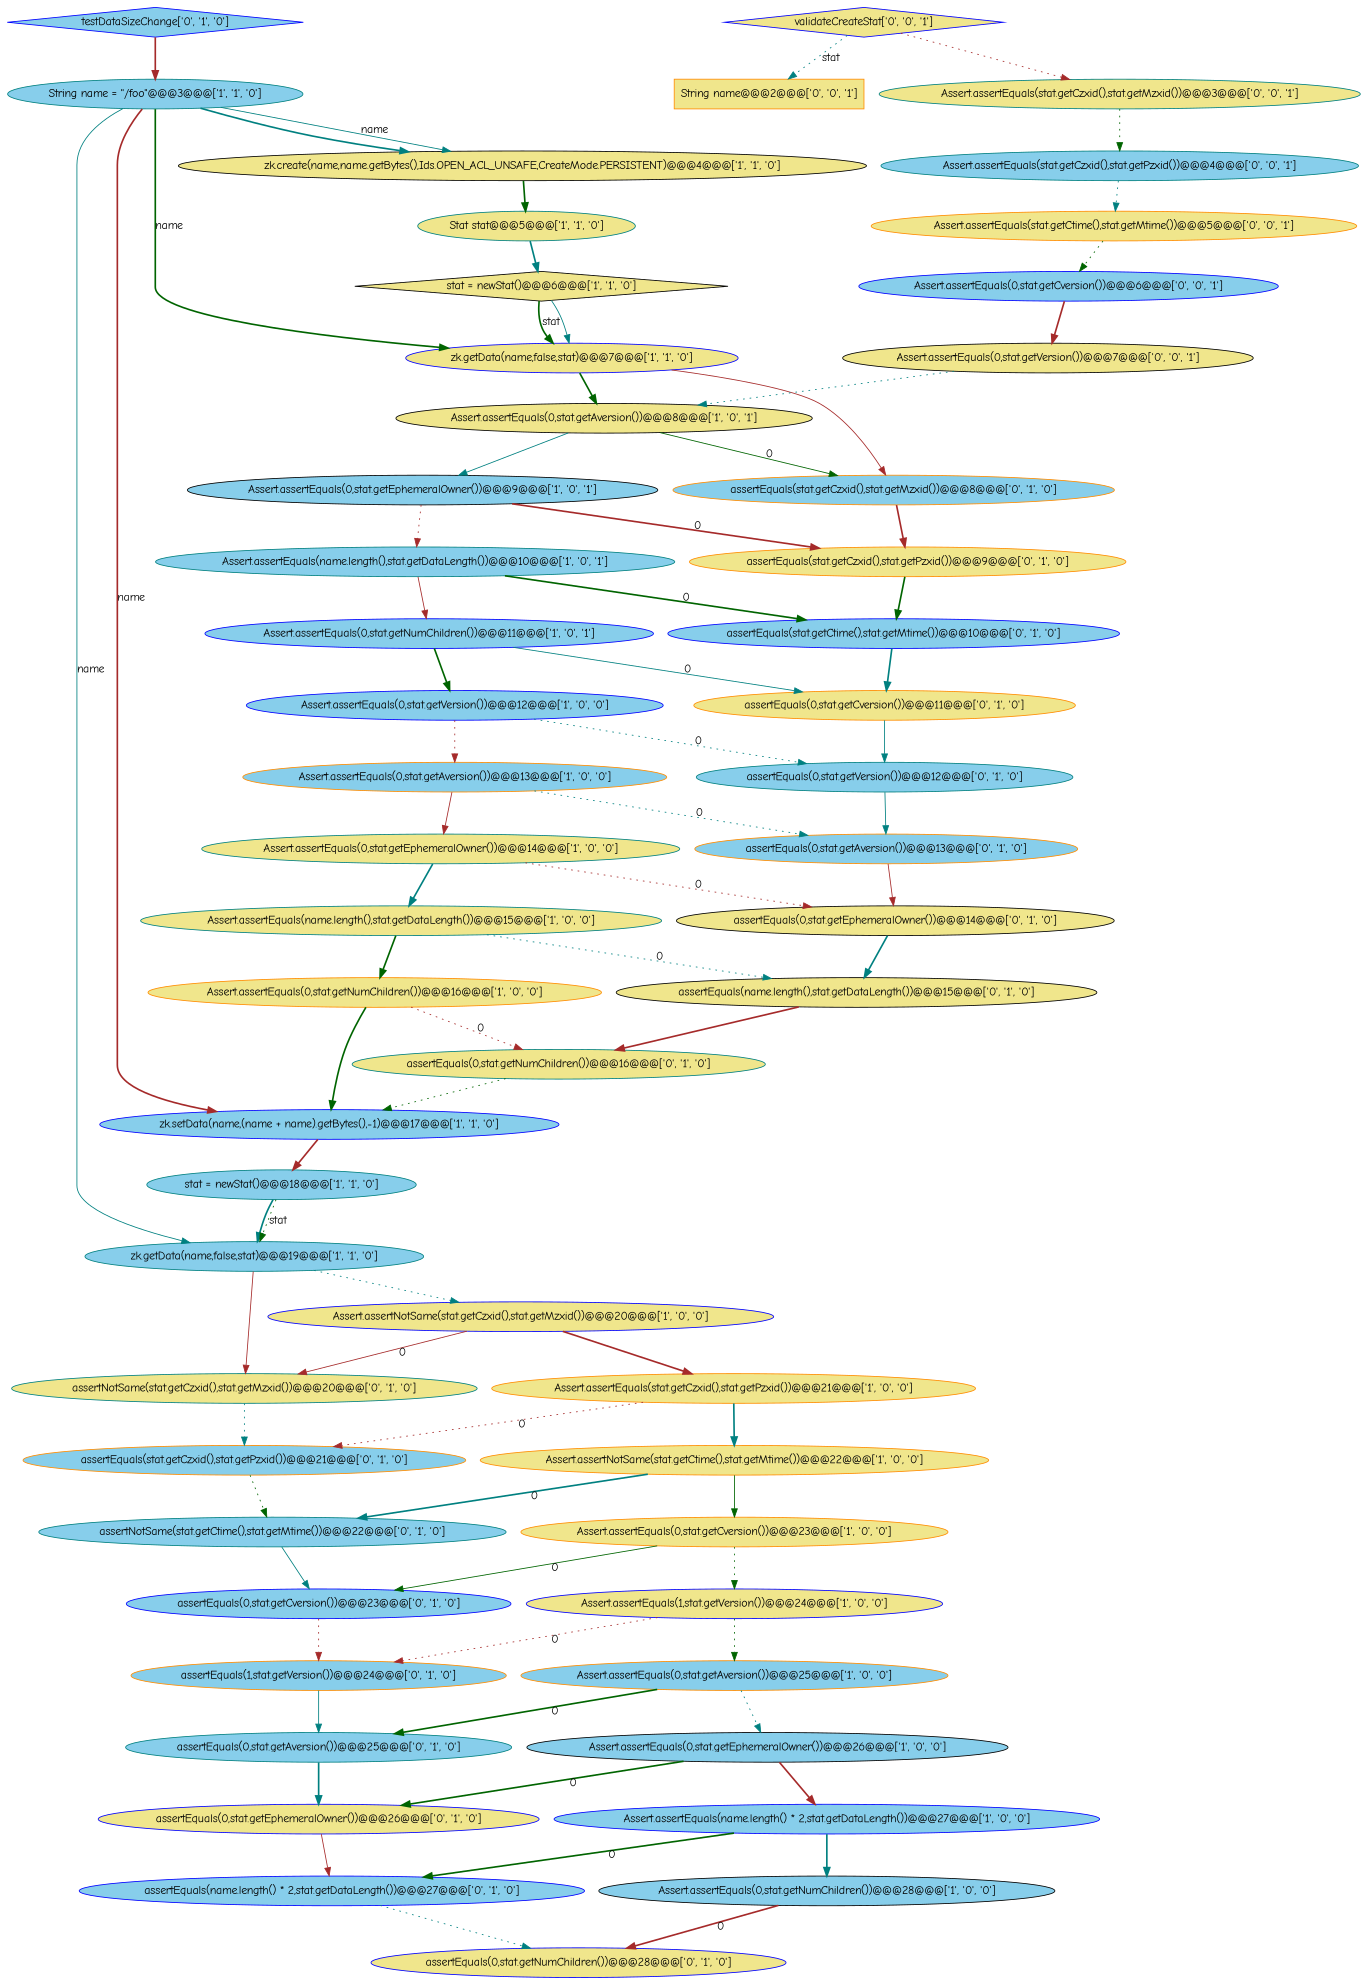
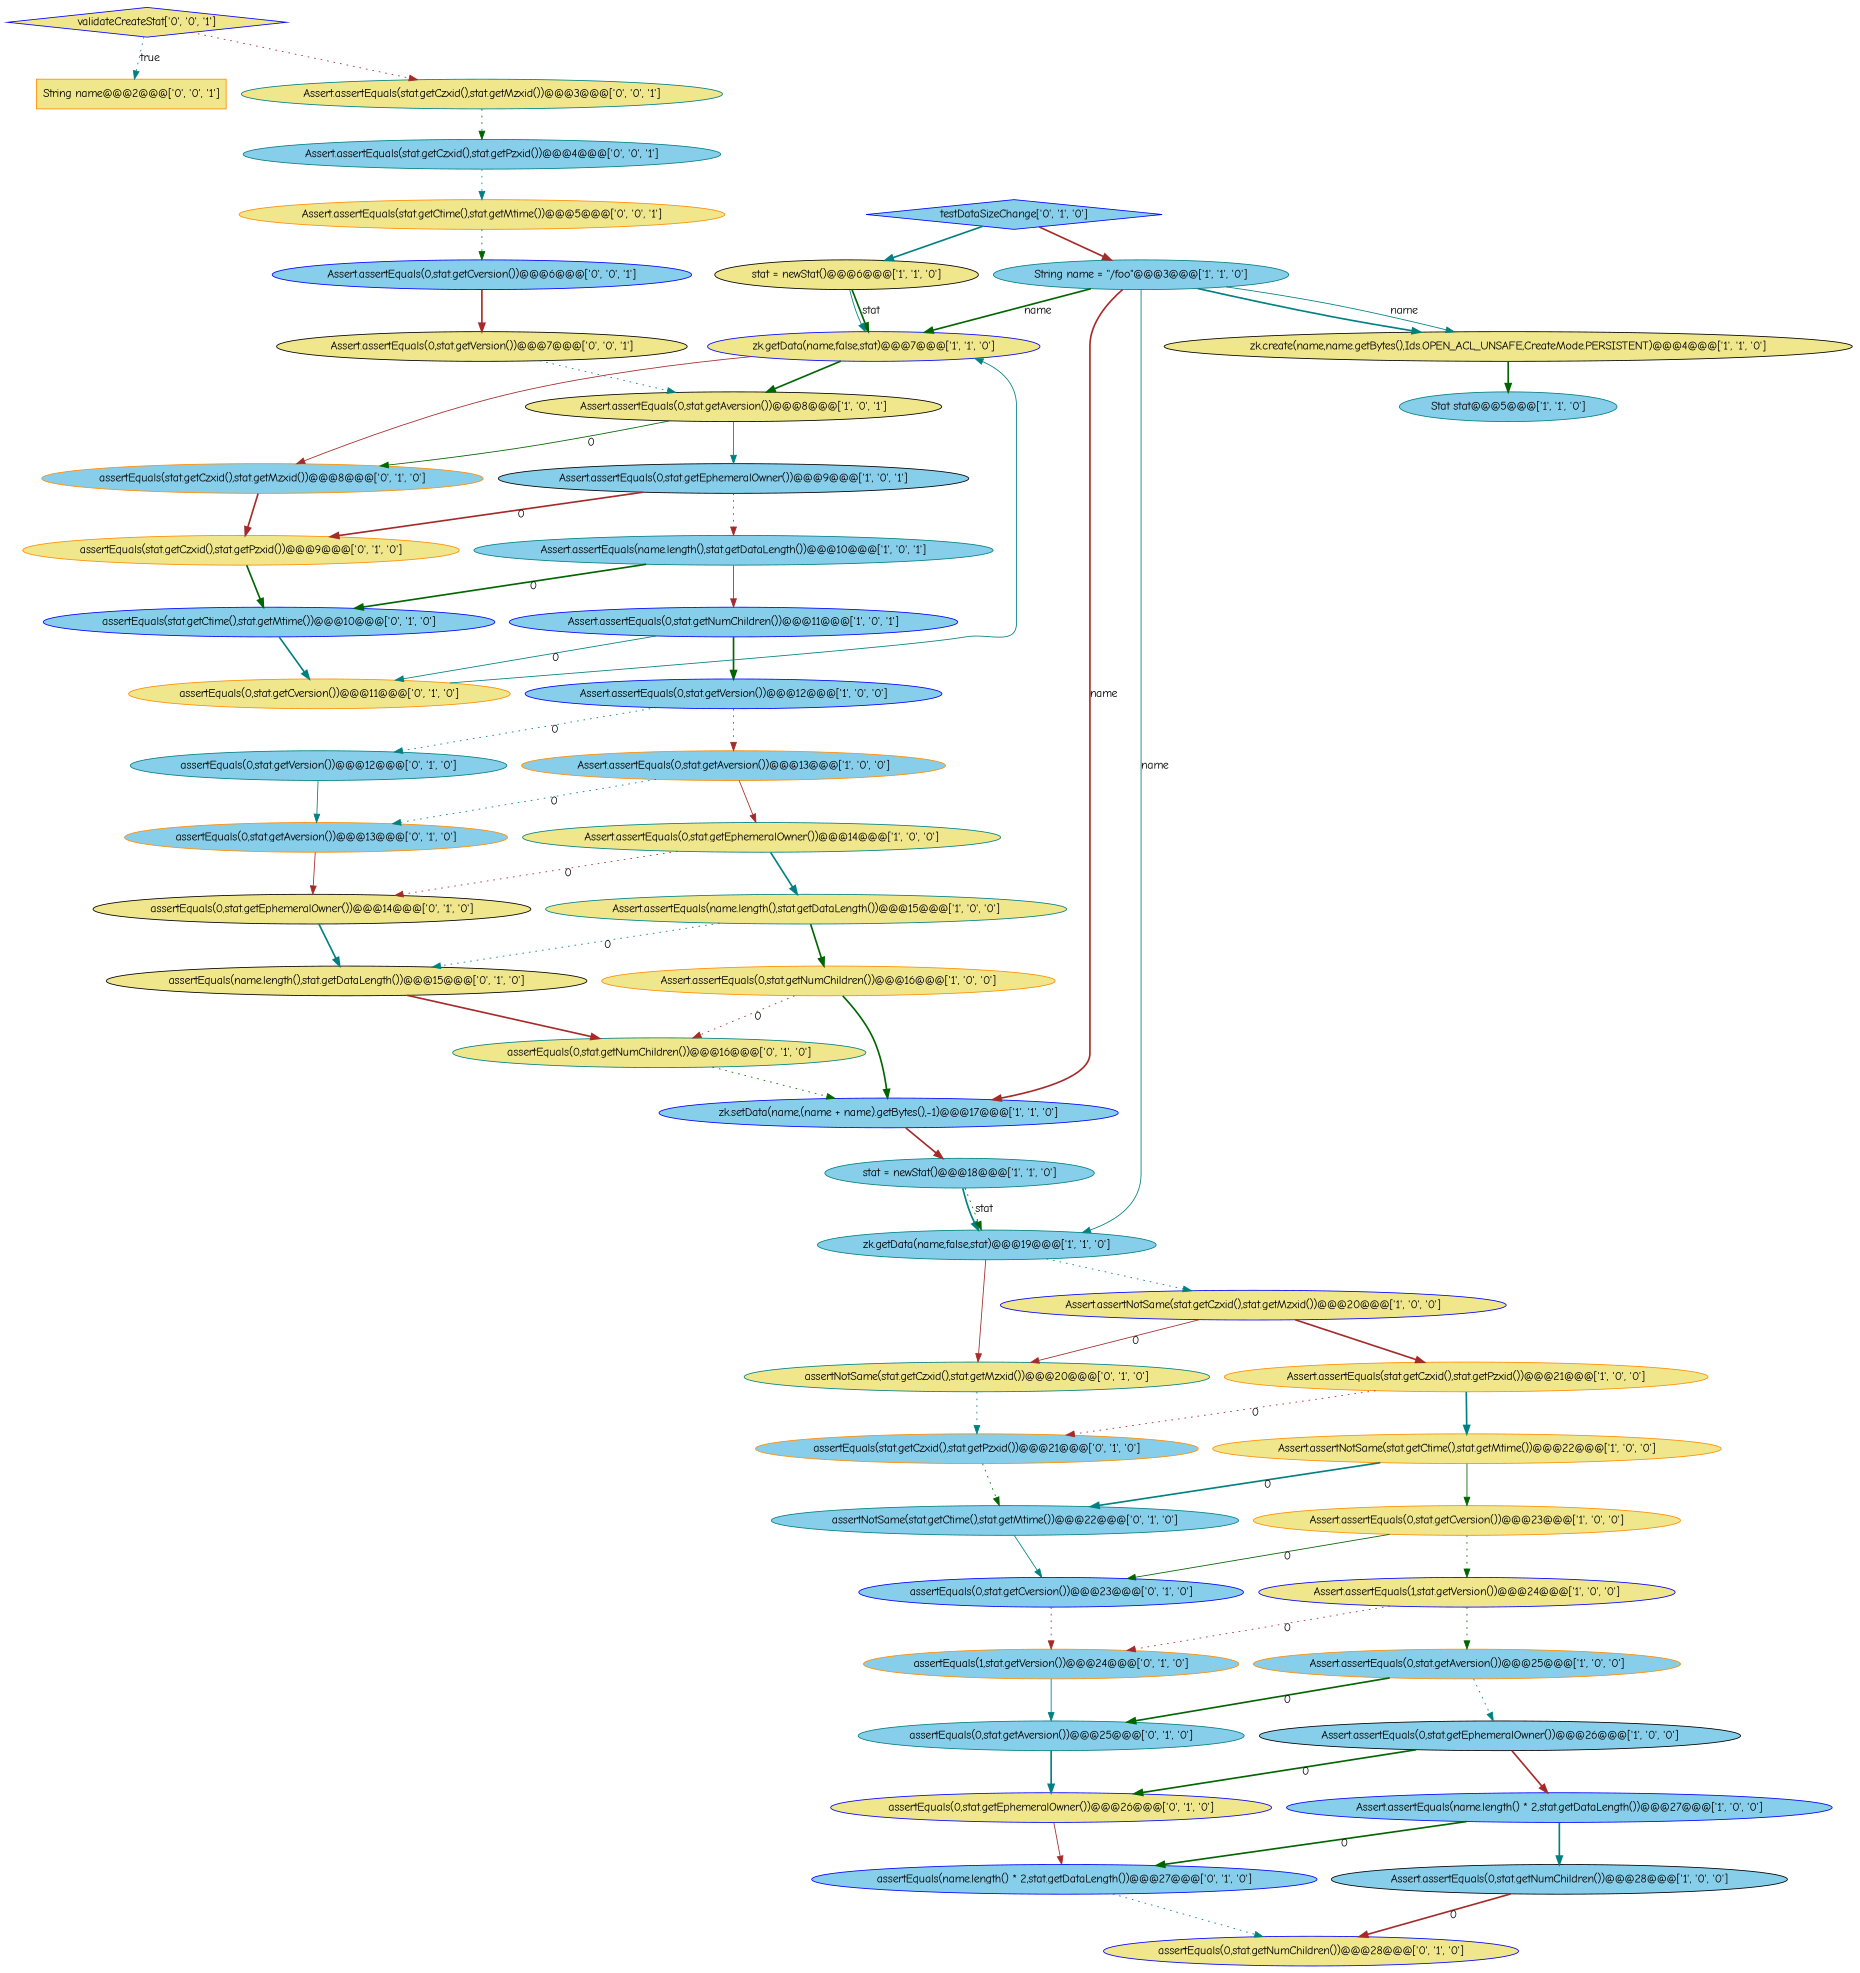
(831, 58) -> (150, 58)
(527, 226) -> (1508, 407)
(533, 252) -> (938, 242)
(541, 286) -> (847, 275)
(885, 737) -> (875, 647)
